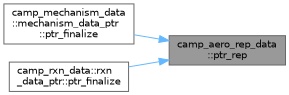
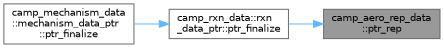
(147, 37) -> (147, 24)
